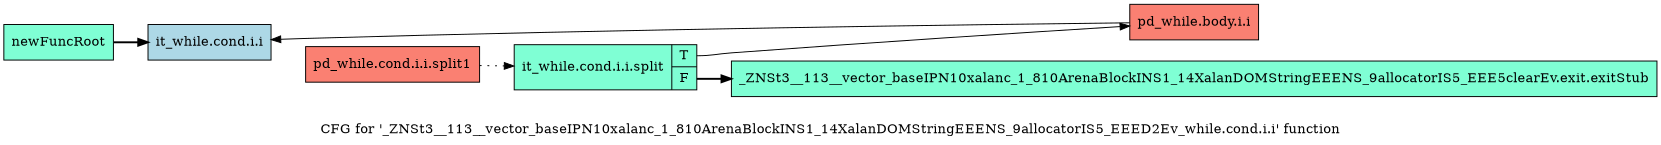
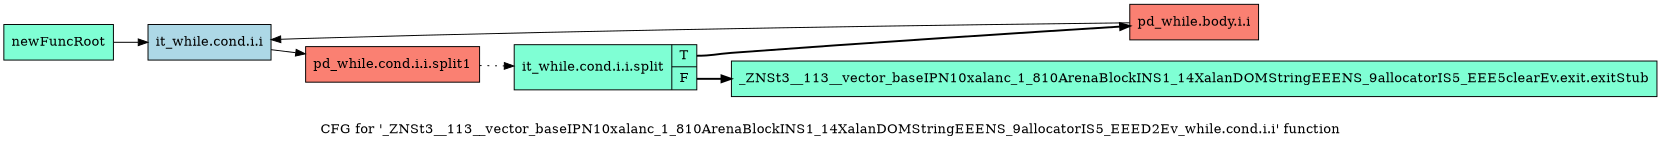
(908, 40) -> (908, 40)
(126, 42) -> (126, 42)
none -> (283, 51)
